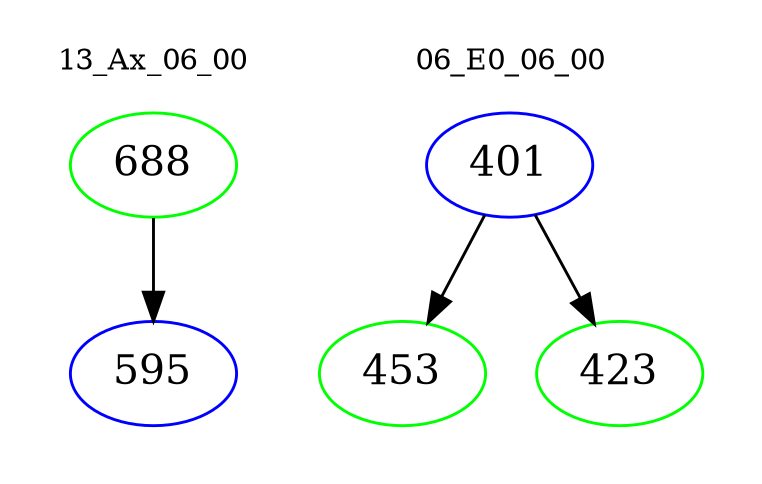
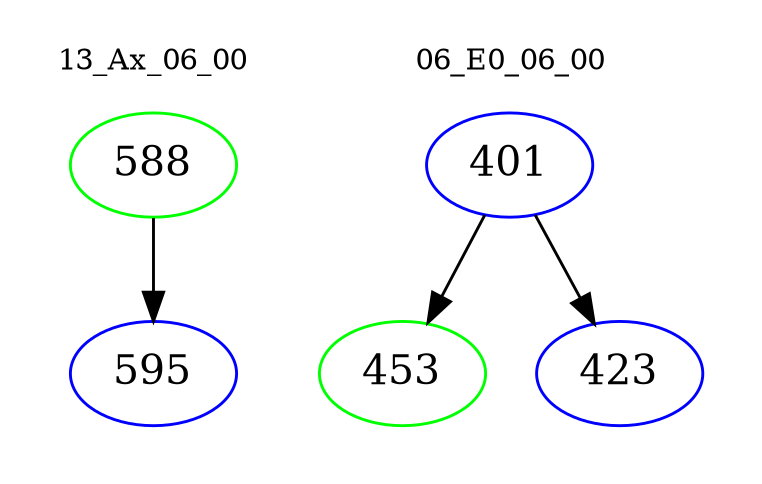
(153, 165) -> (153, 165)
(620, 374) -> (620, 374)
